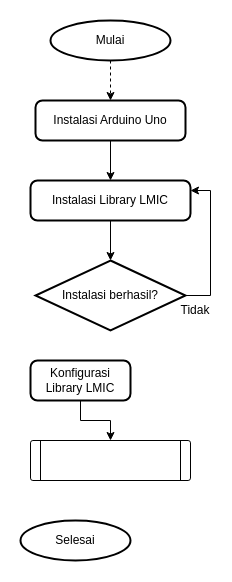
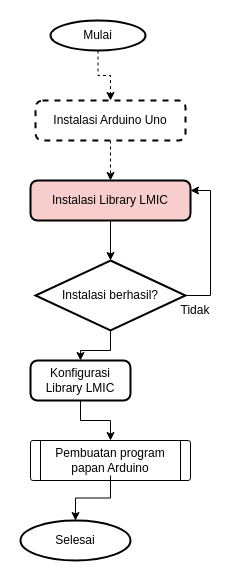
(111, 41) -> (98, 36)
(111, 121) -> (111, 121)
(111, 156) -> (111, 156)
(111, 201) -> (111, 201)
none -> (105, 351)
none -> (111, 461)
none -> (97, 498)
